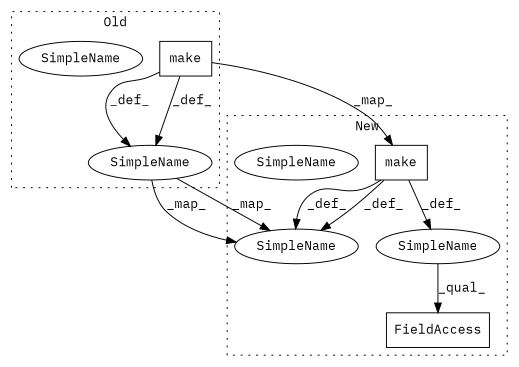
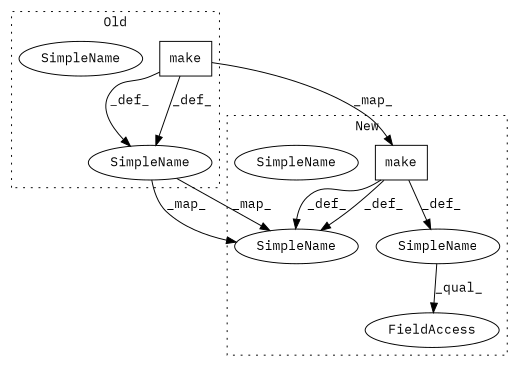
(438, 330) -> (432, 330)
